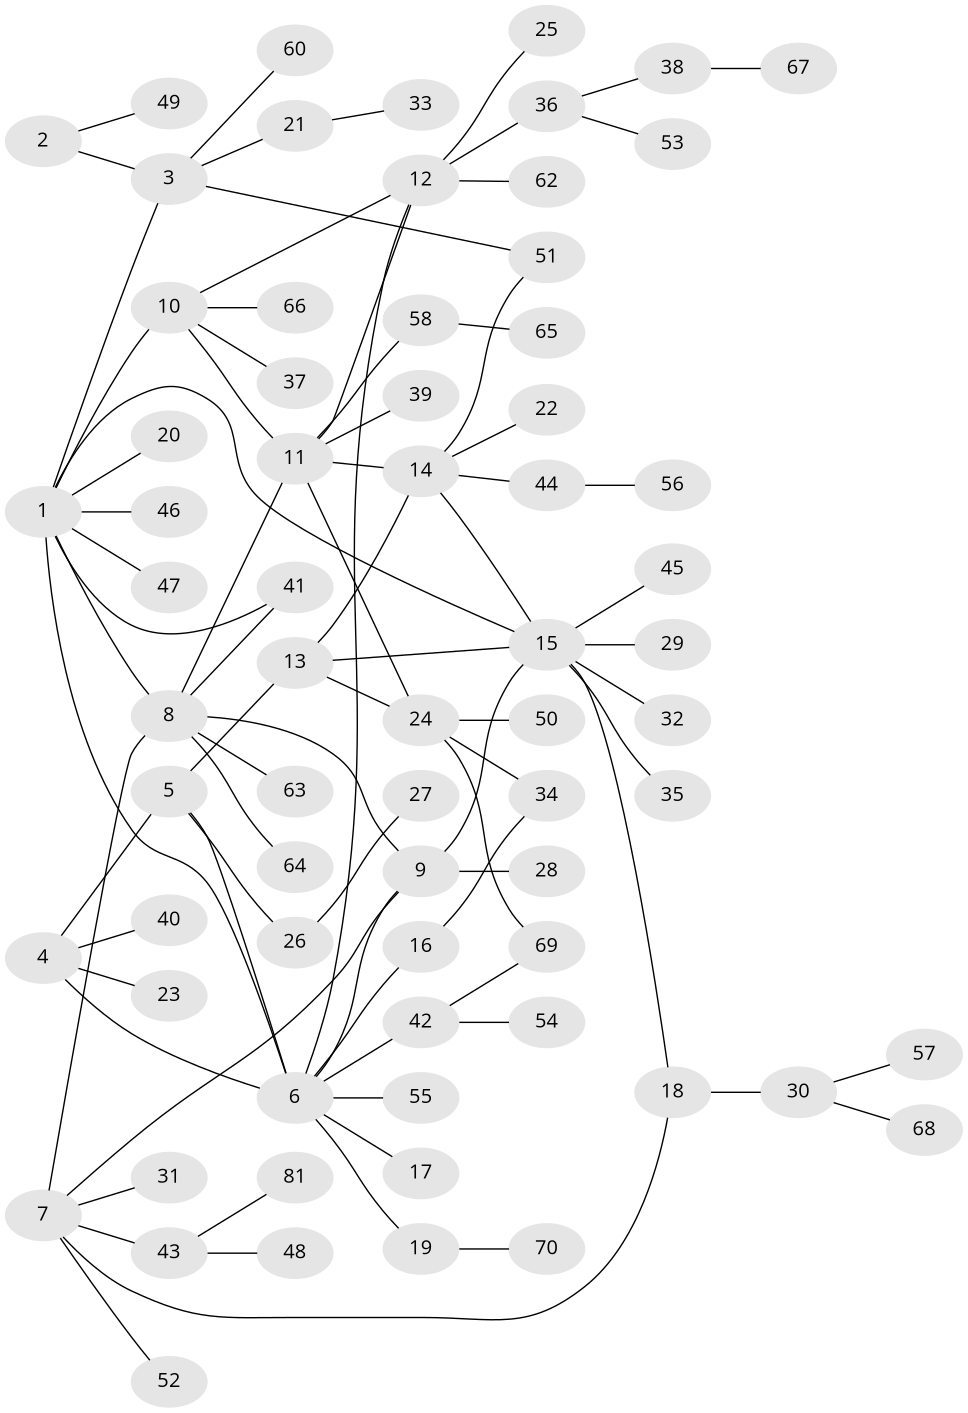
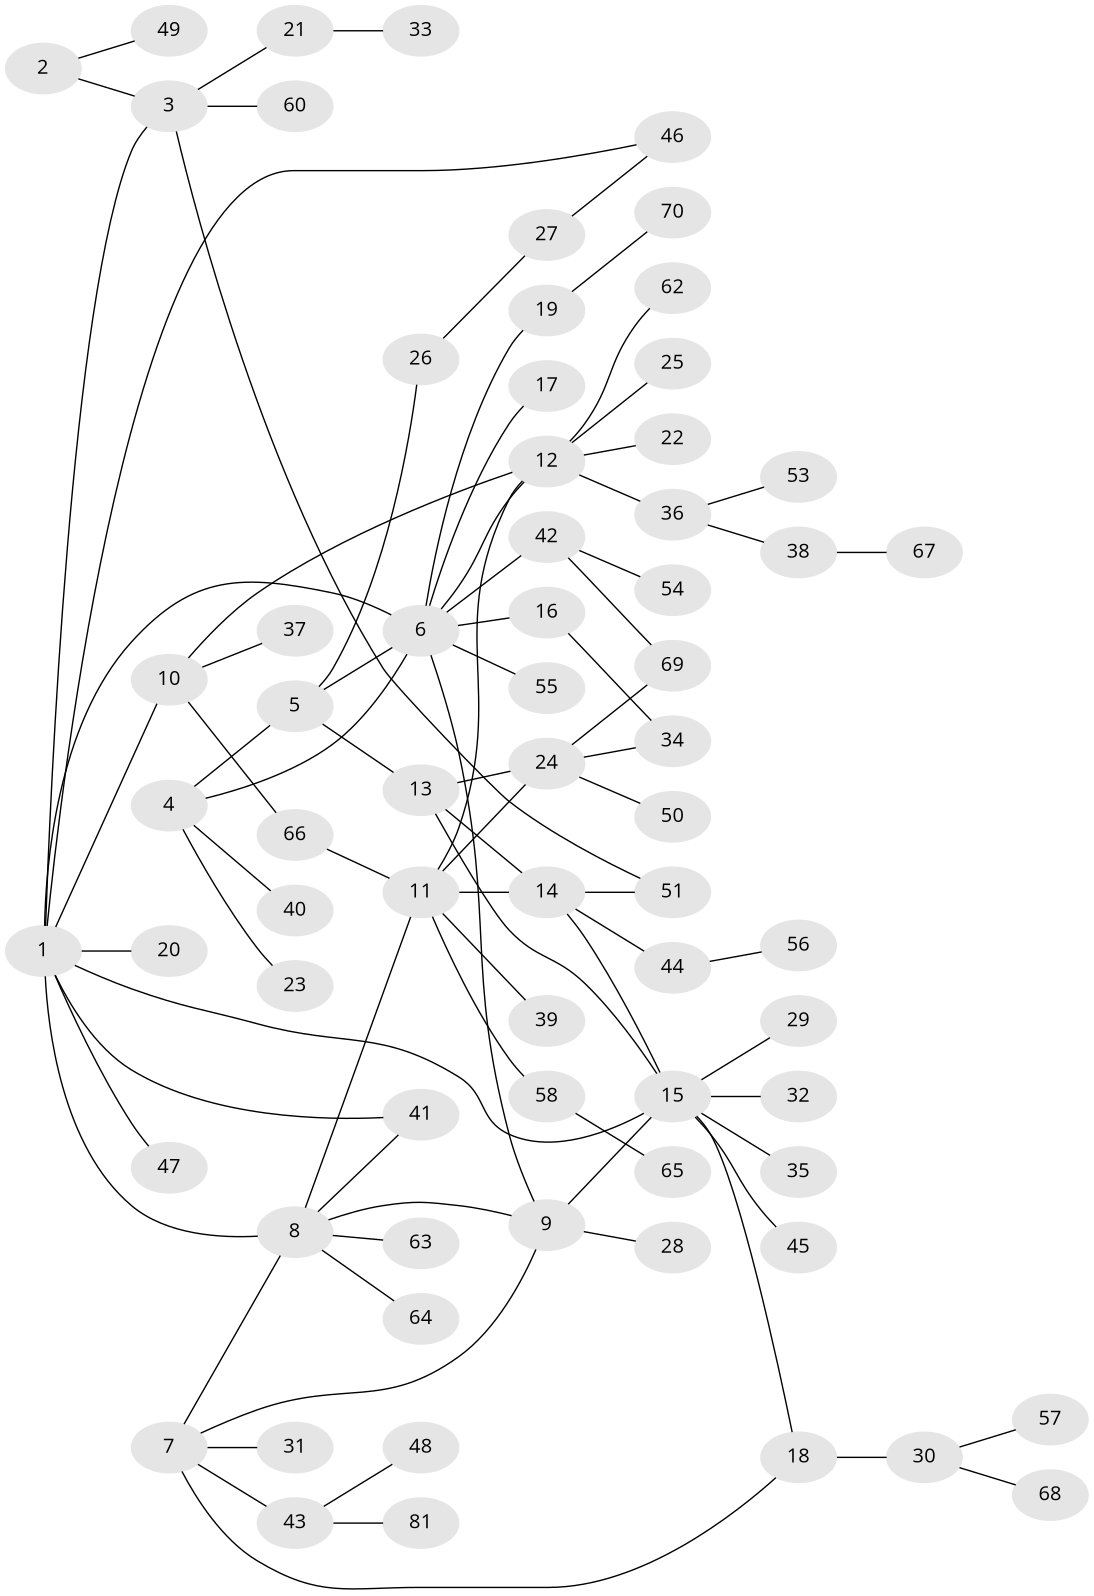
none -> (610, 186)
(230, 384) -> (358, 864)
(484, 440) -> (610, 450)
(169, 1382) -> none
